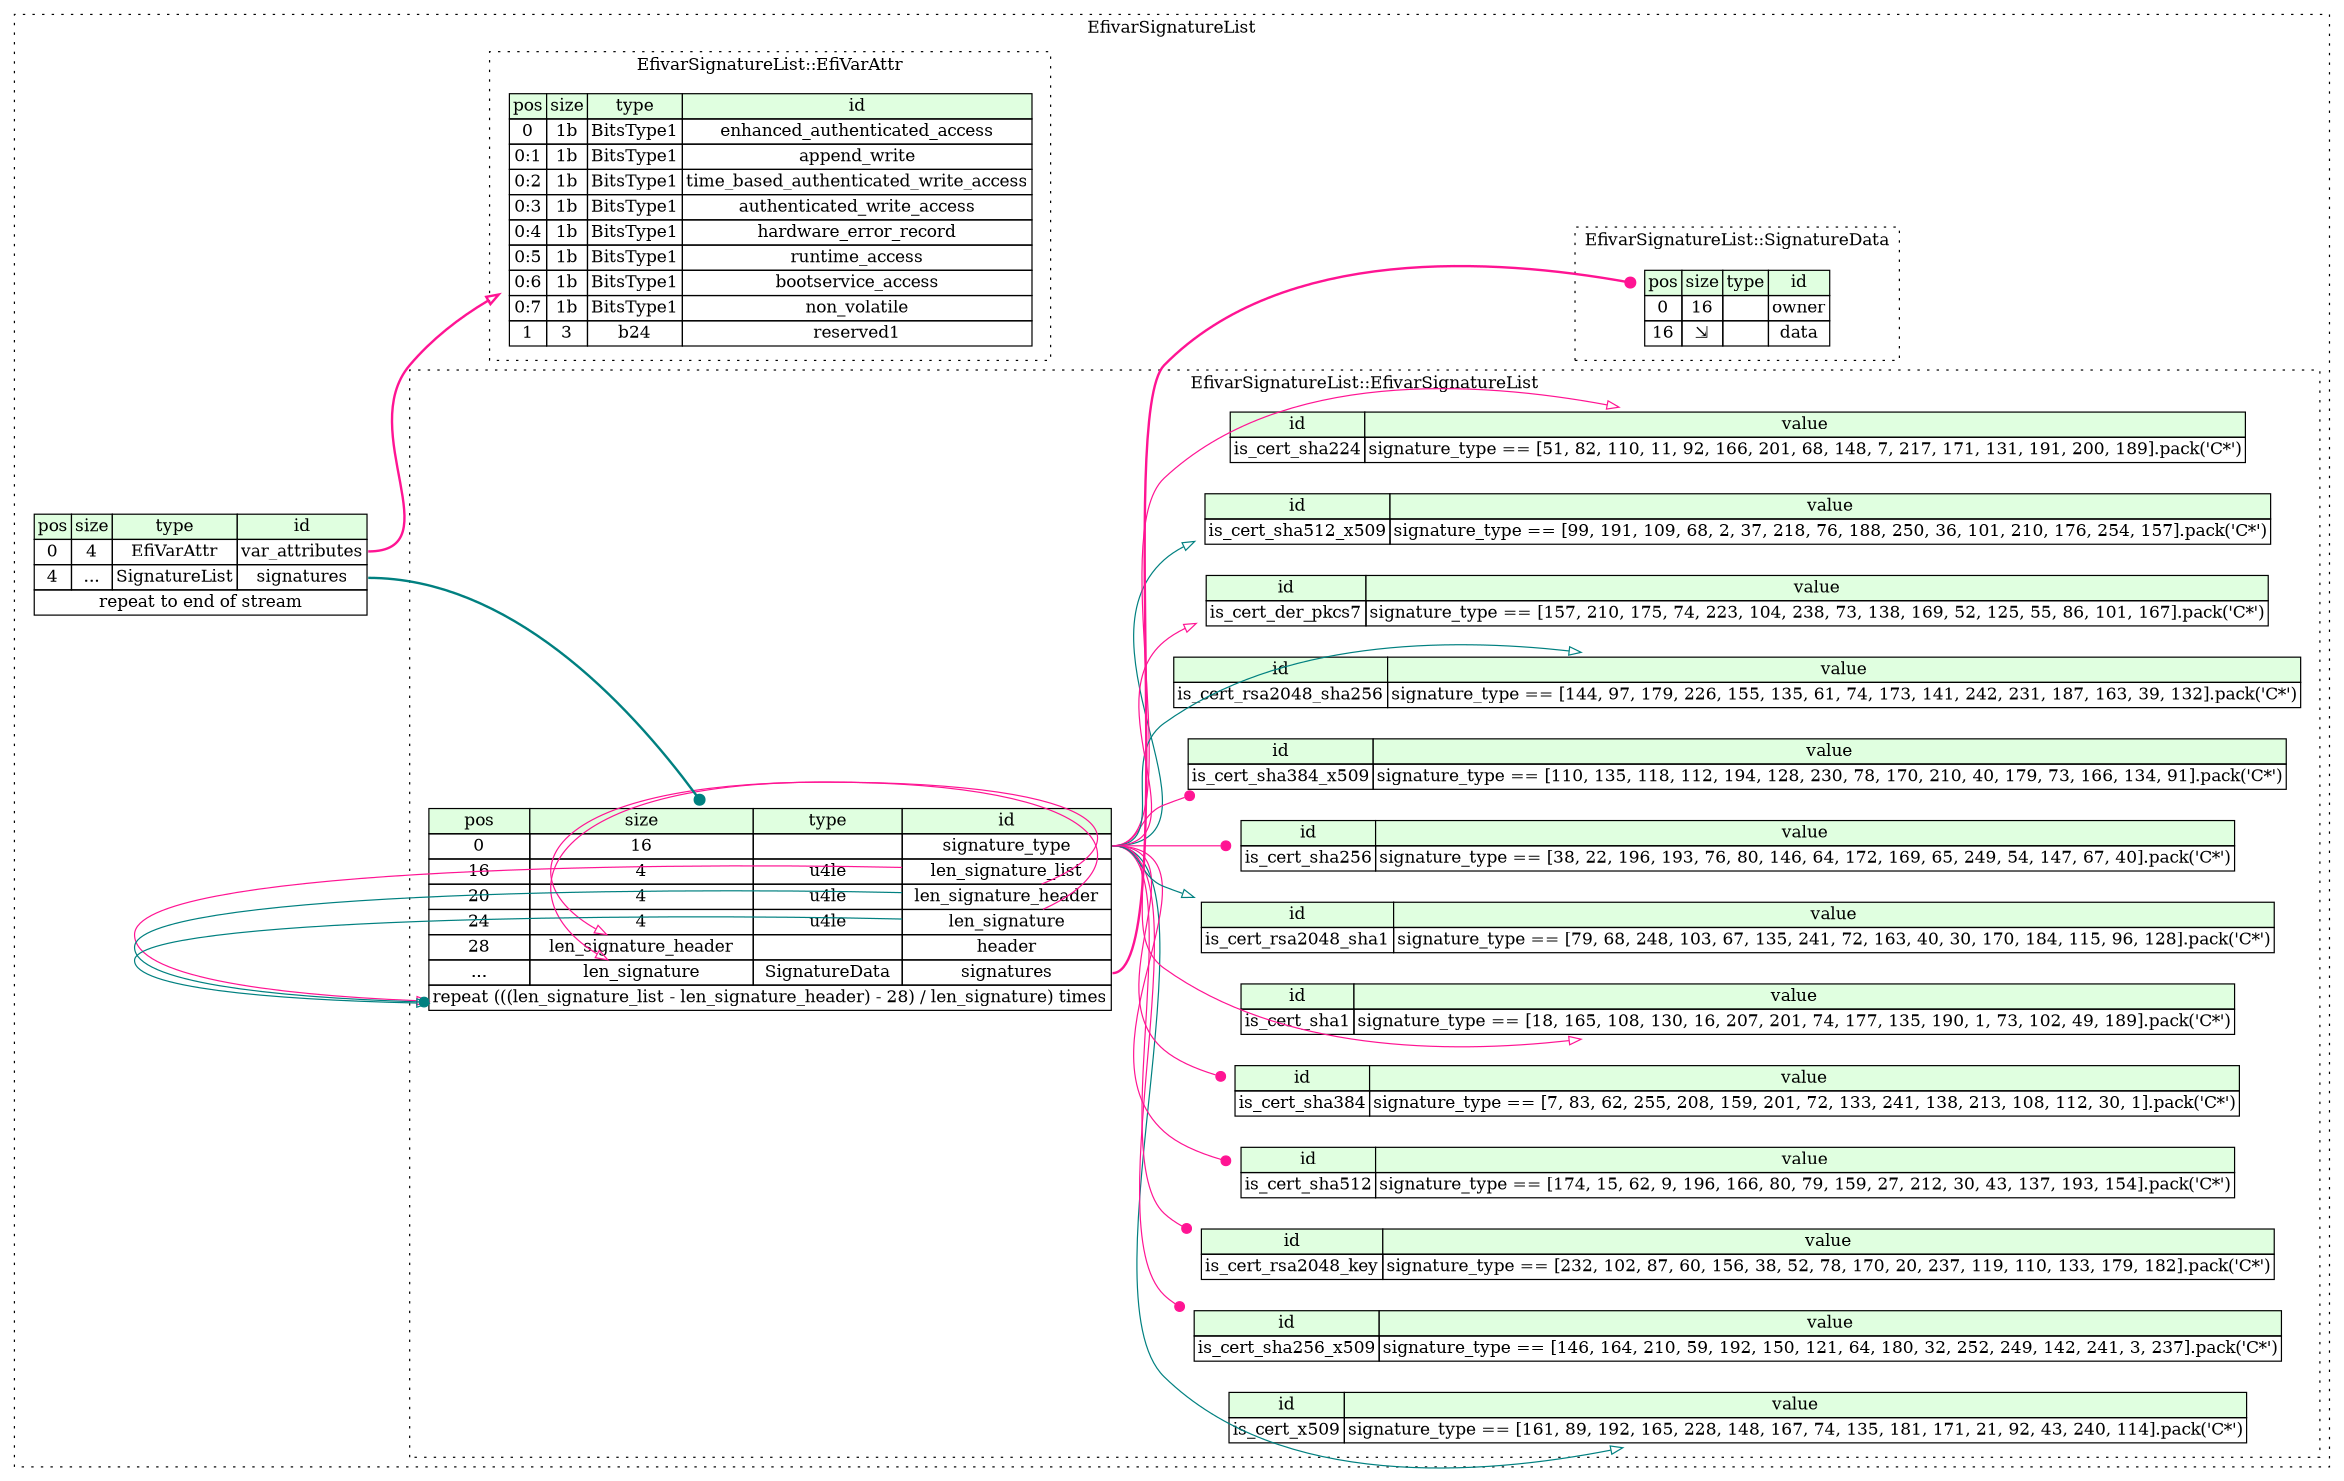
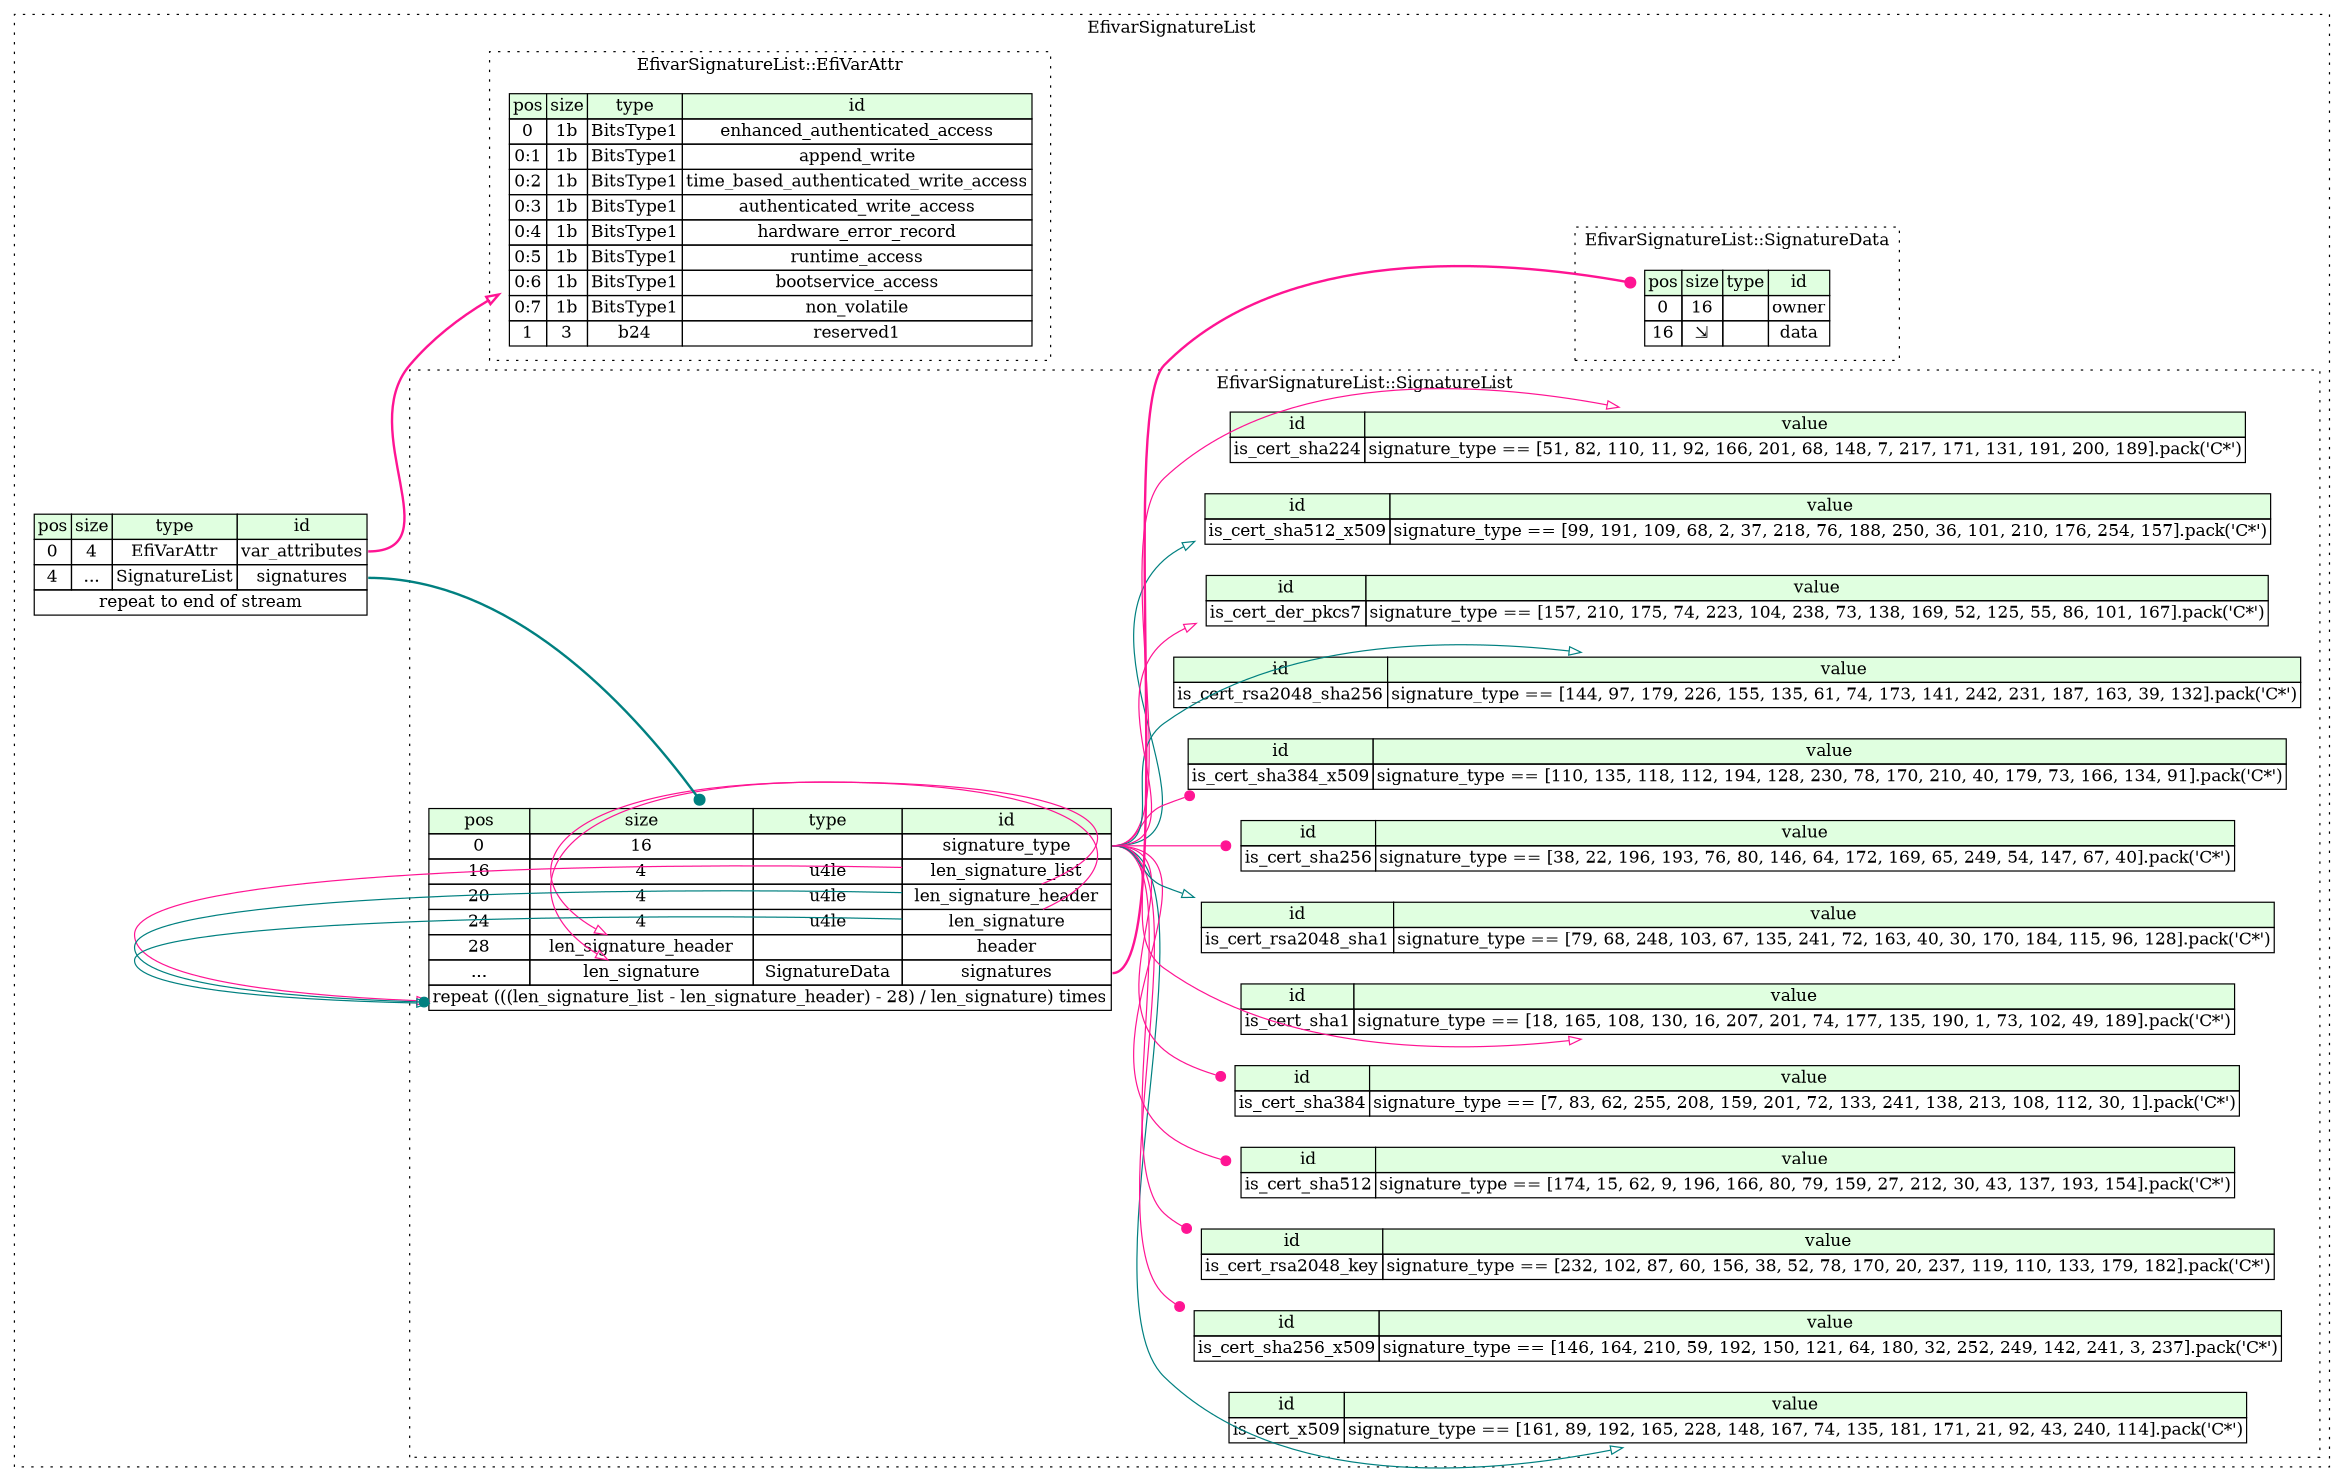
(1365, 384) -> (1365, 384)
